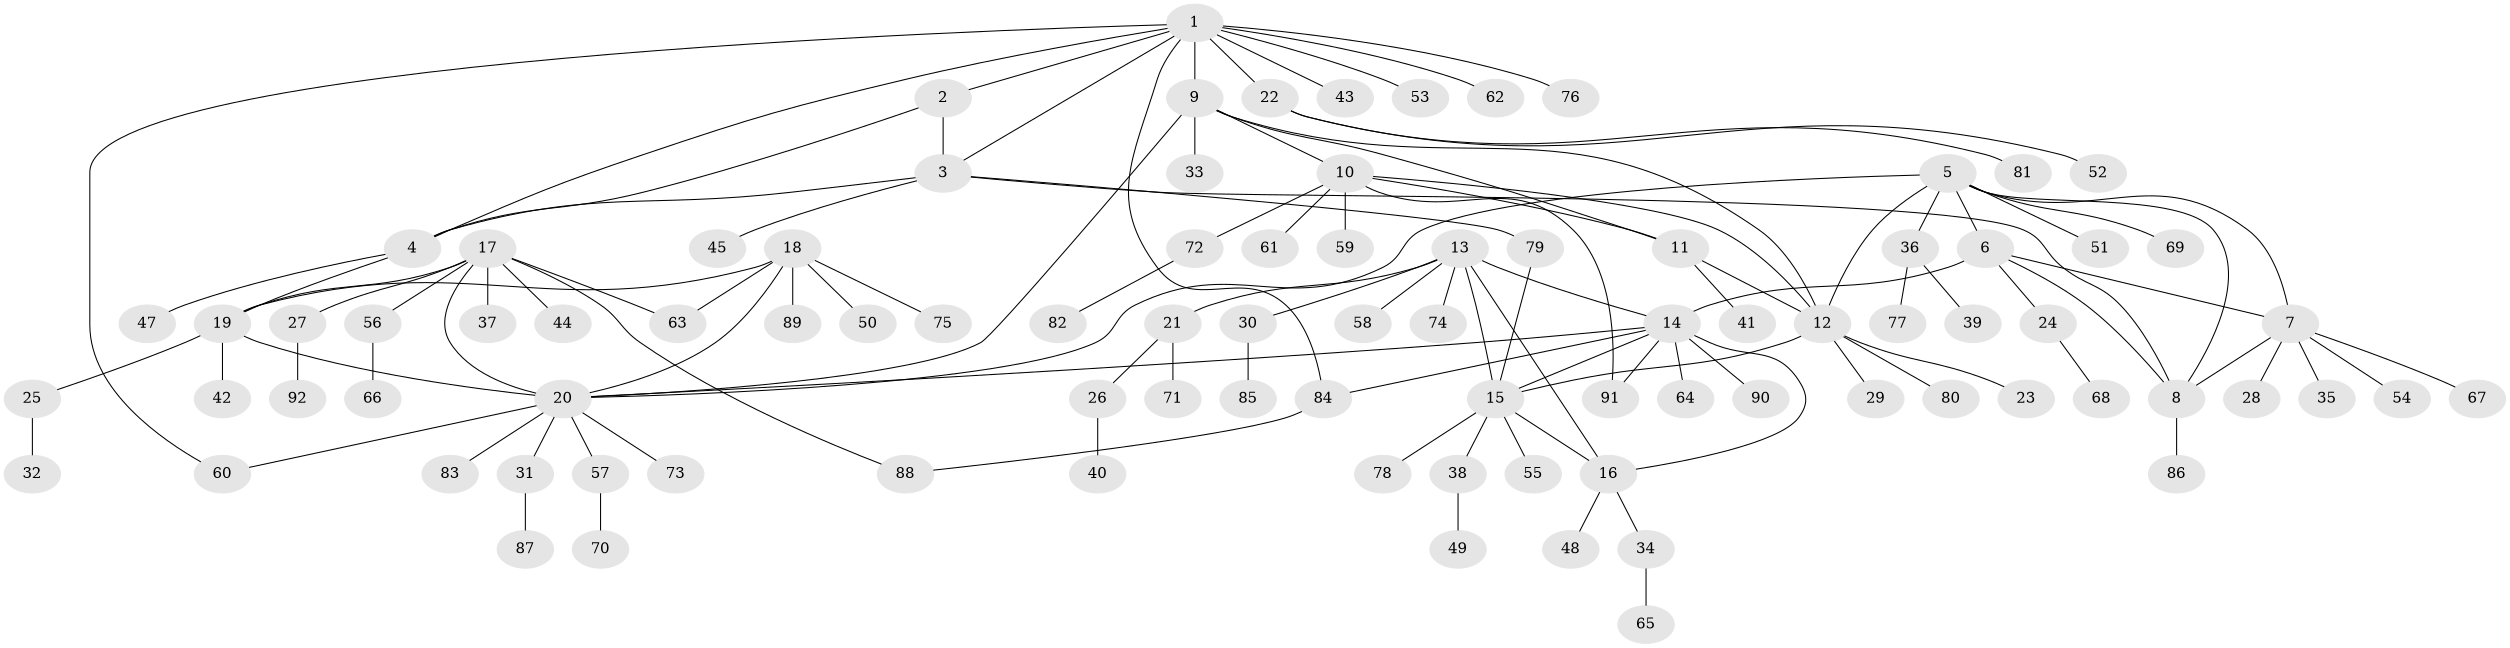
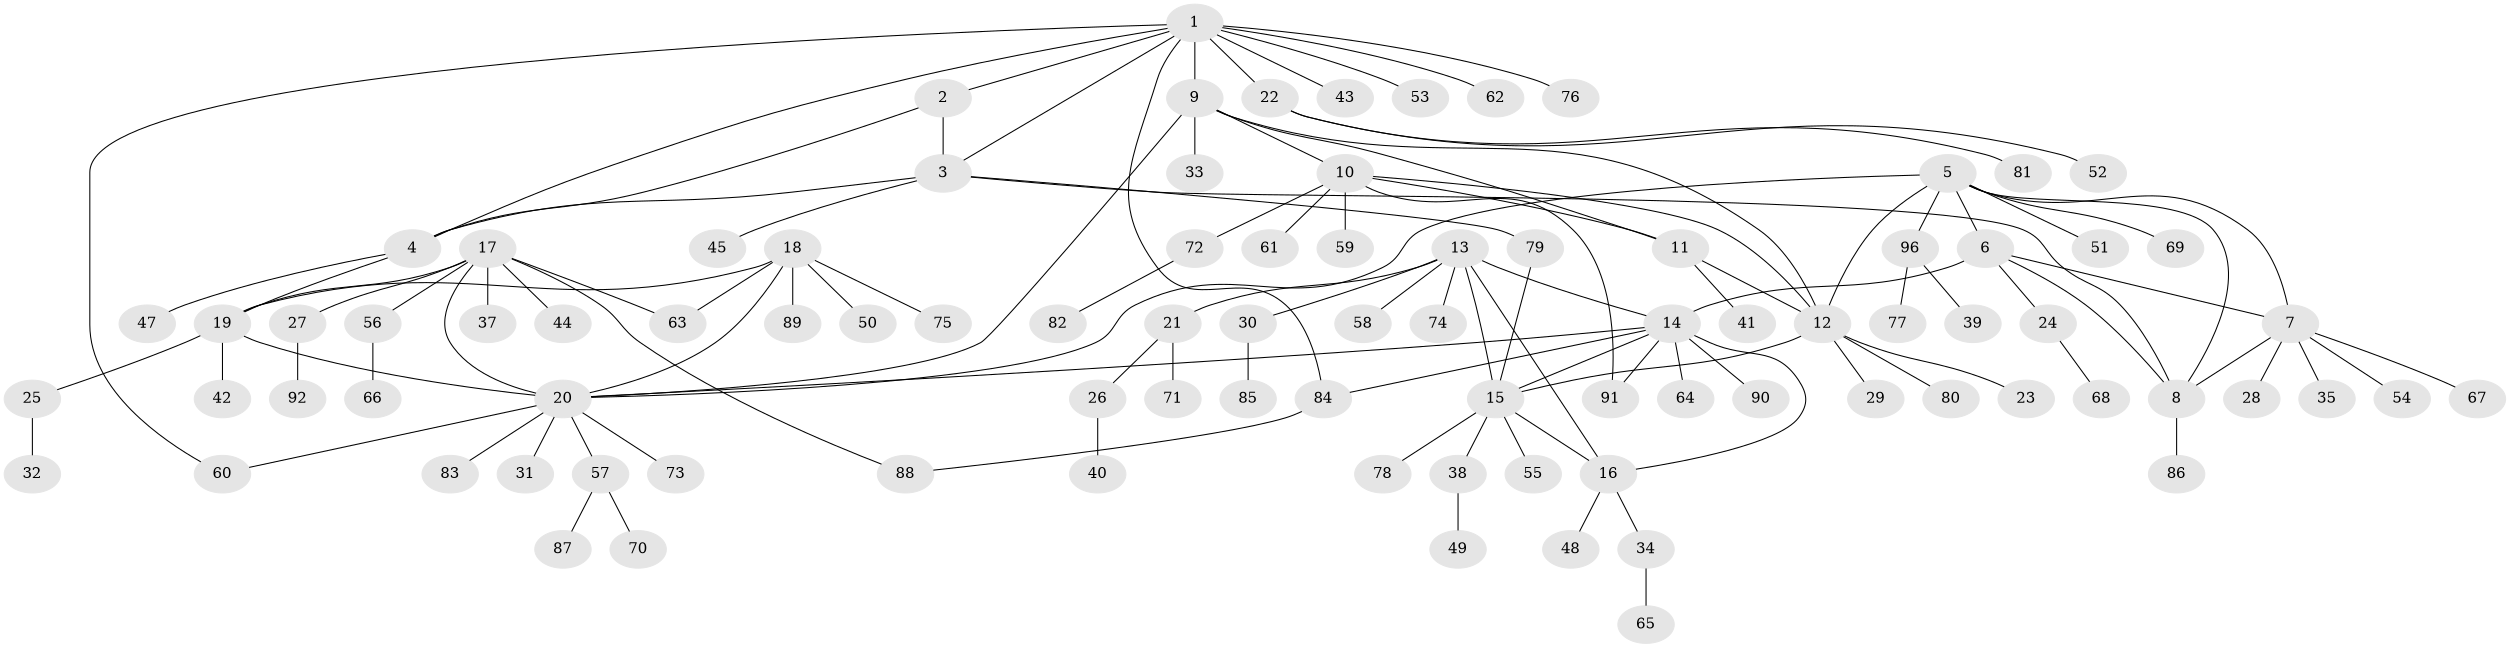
(1910, 249) -> (1910, 249)
(525, 512) -> (582, 512)
